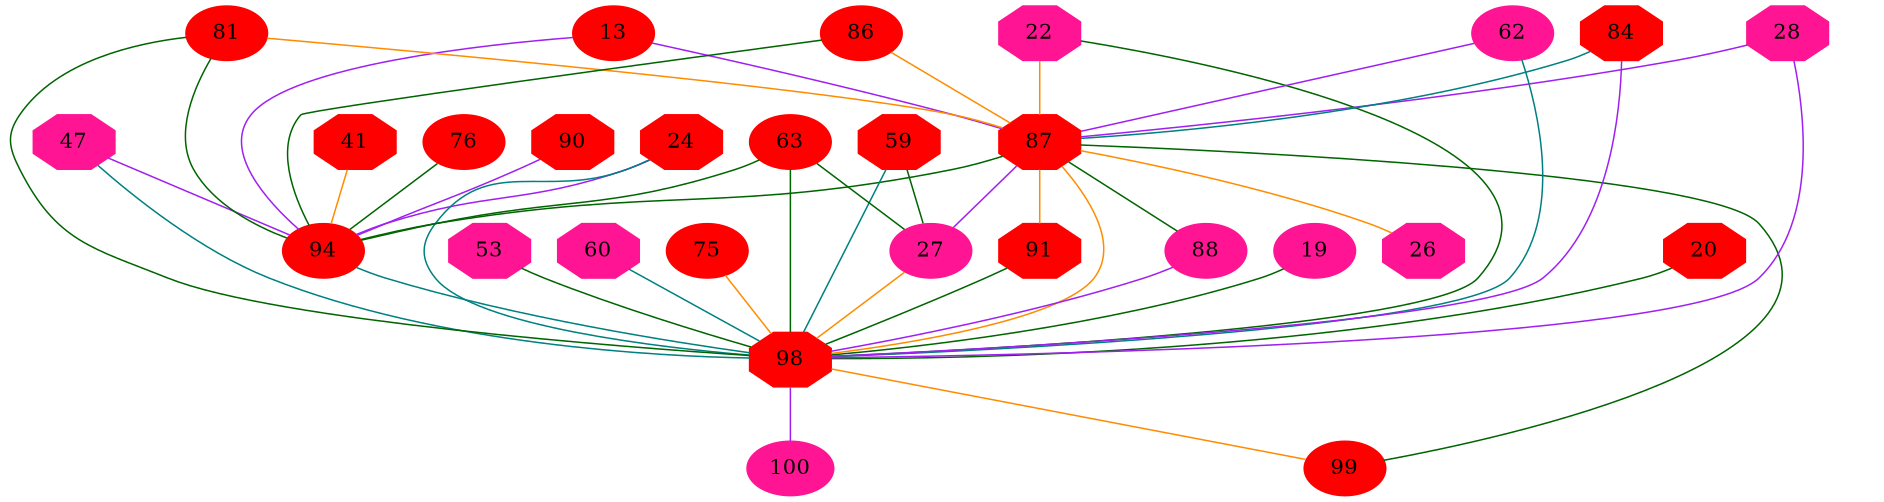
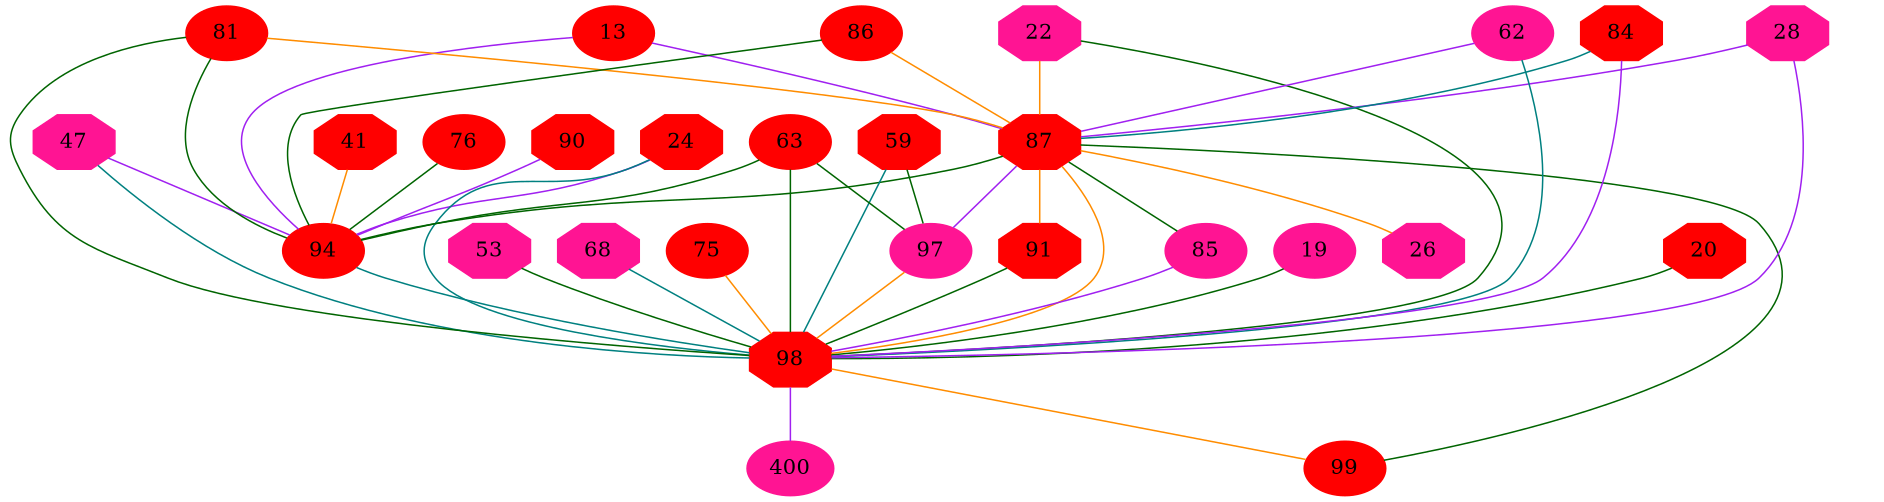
(598, 251) -> (598, 251)
(931, 251) -> (931, 251)
(1206, 251) -> (1206, 251)
(790, 468) -> (790, 468)
